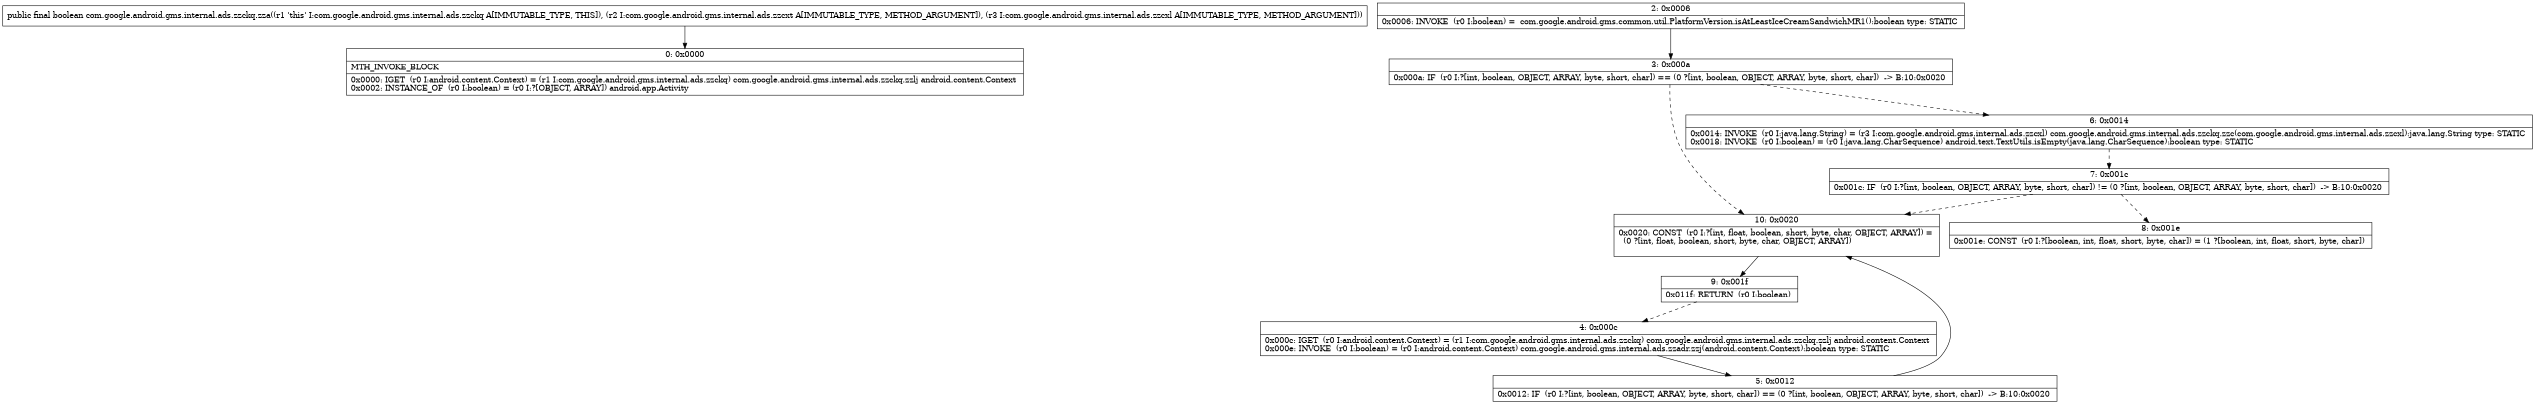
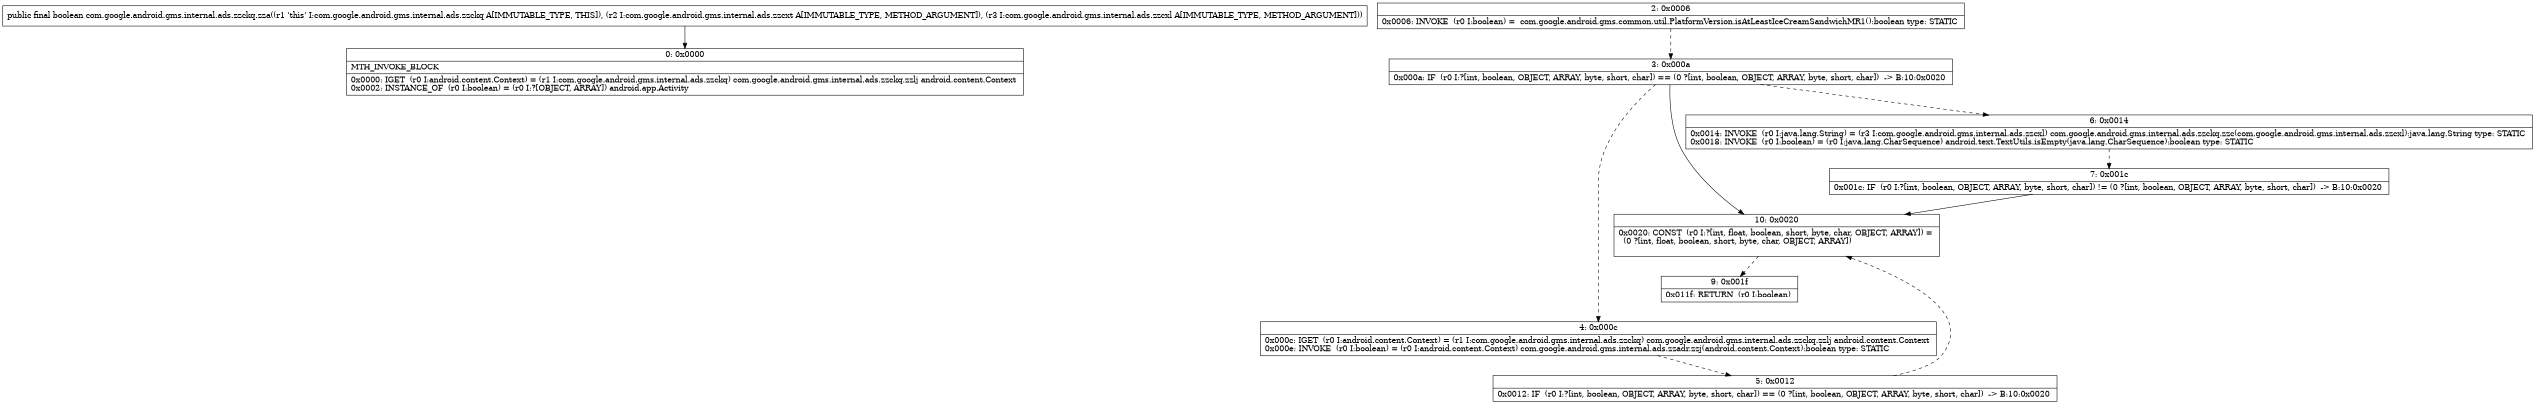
(1671, 41) -> (1671, 41)
(1686, 157) -> (1686, 157)
(1972, 204) -> (1972, 204)
(2161, 235) -> none
(1751, 264) -> (1751, 264)
(1941, 309) -> (1941, 309)
(1672, 311) -> (1598, 191)
(1692, 365) -> (1692, 365)
